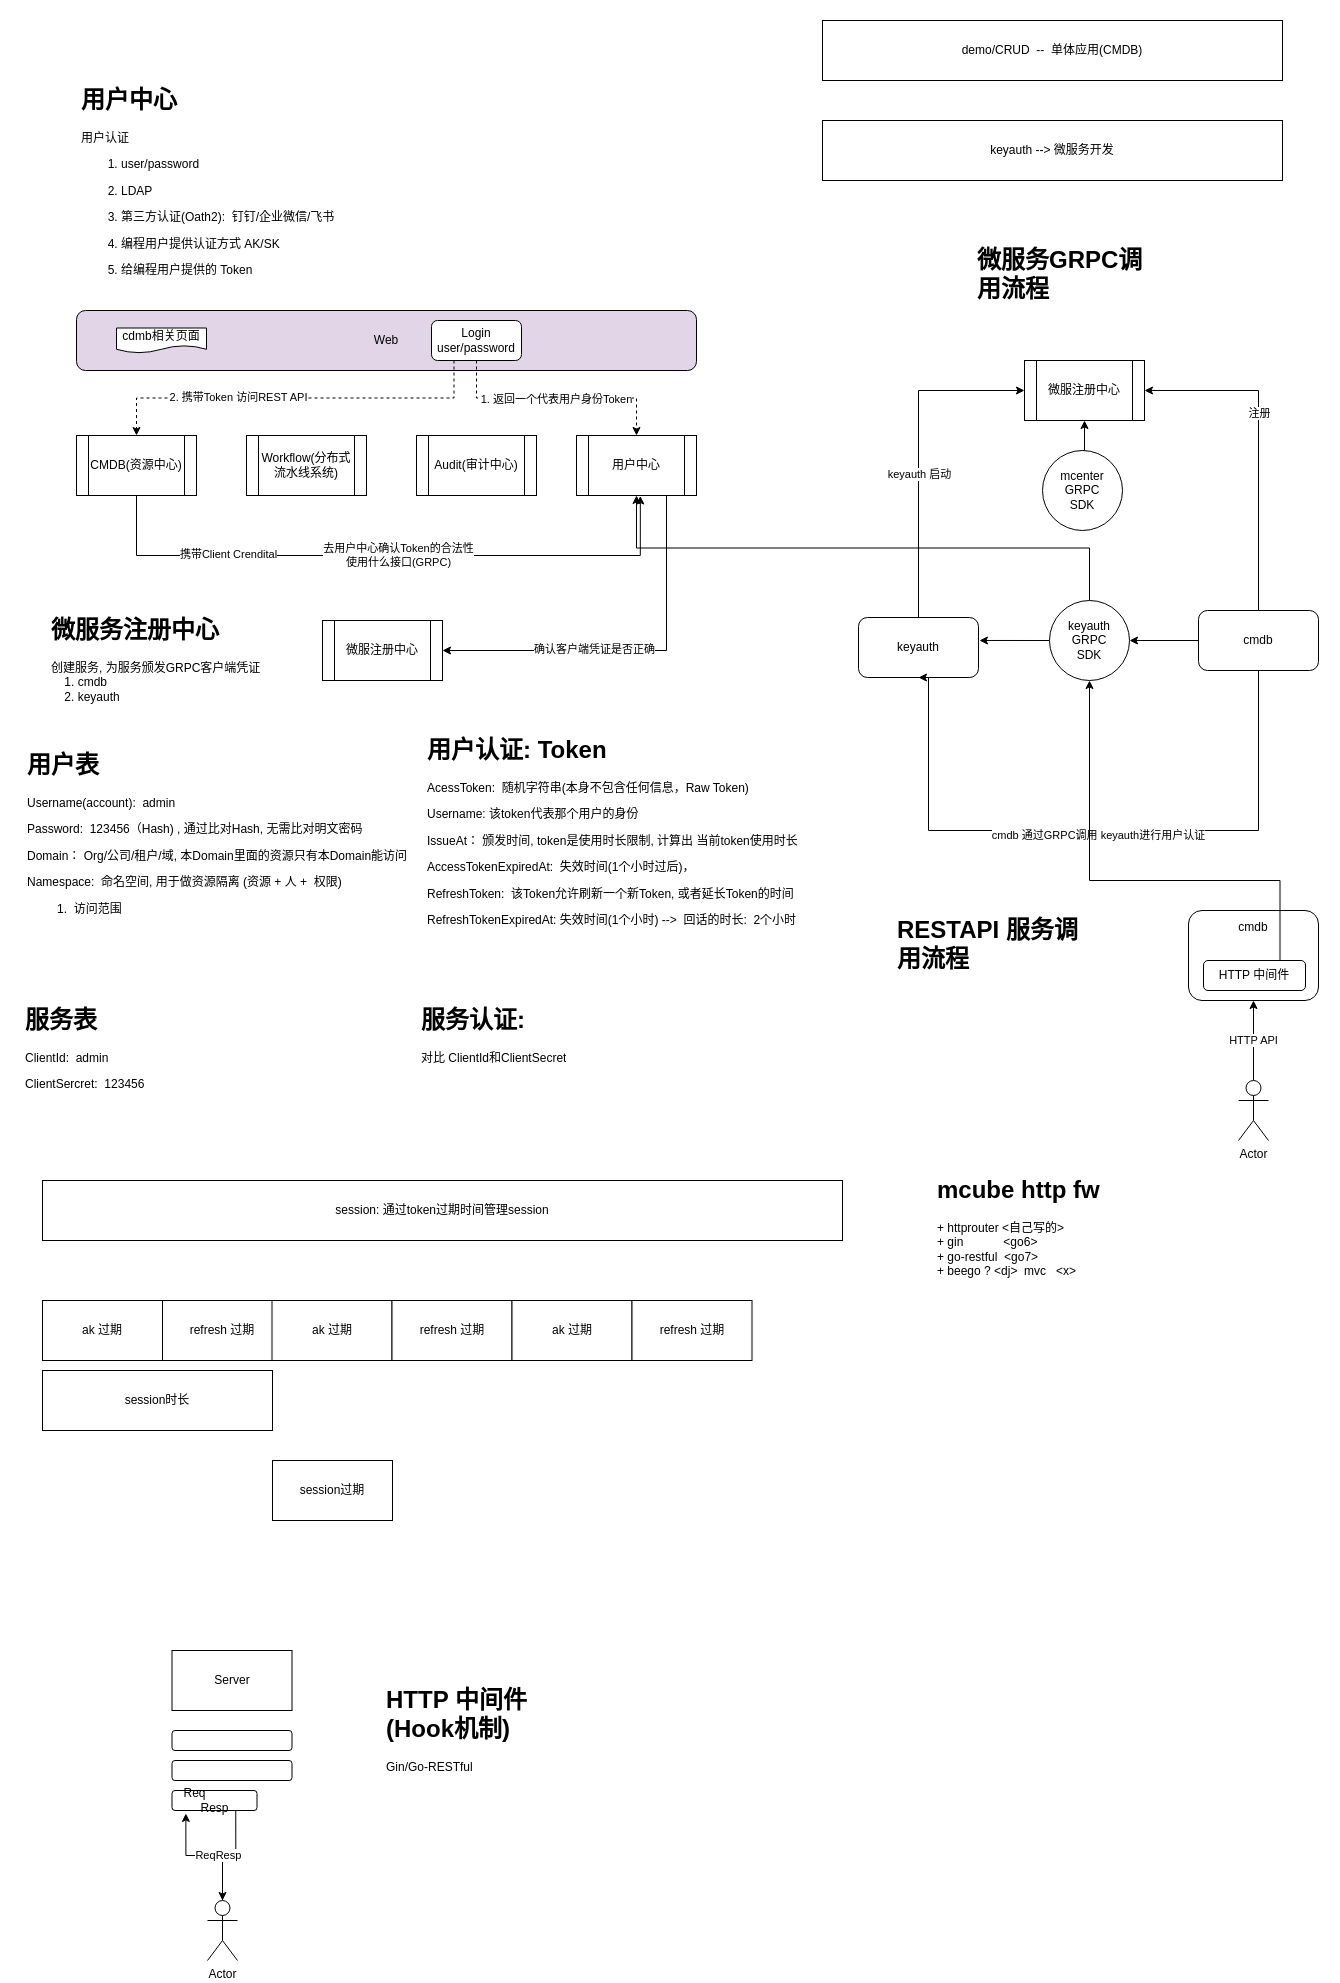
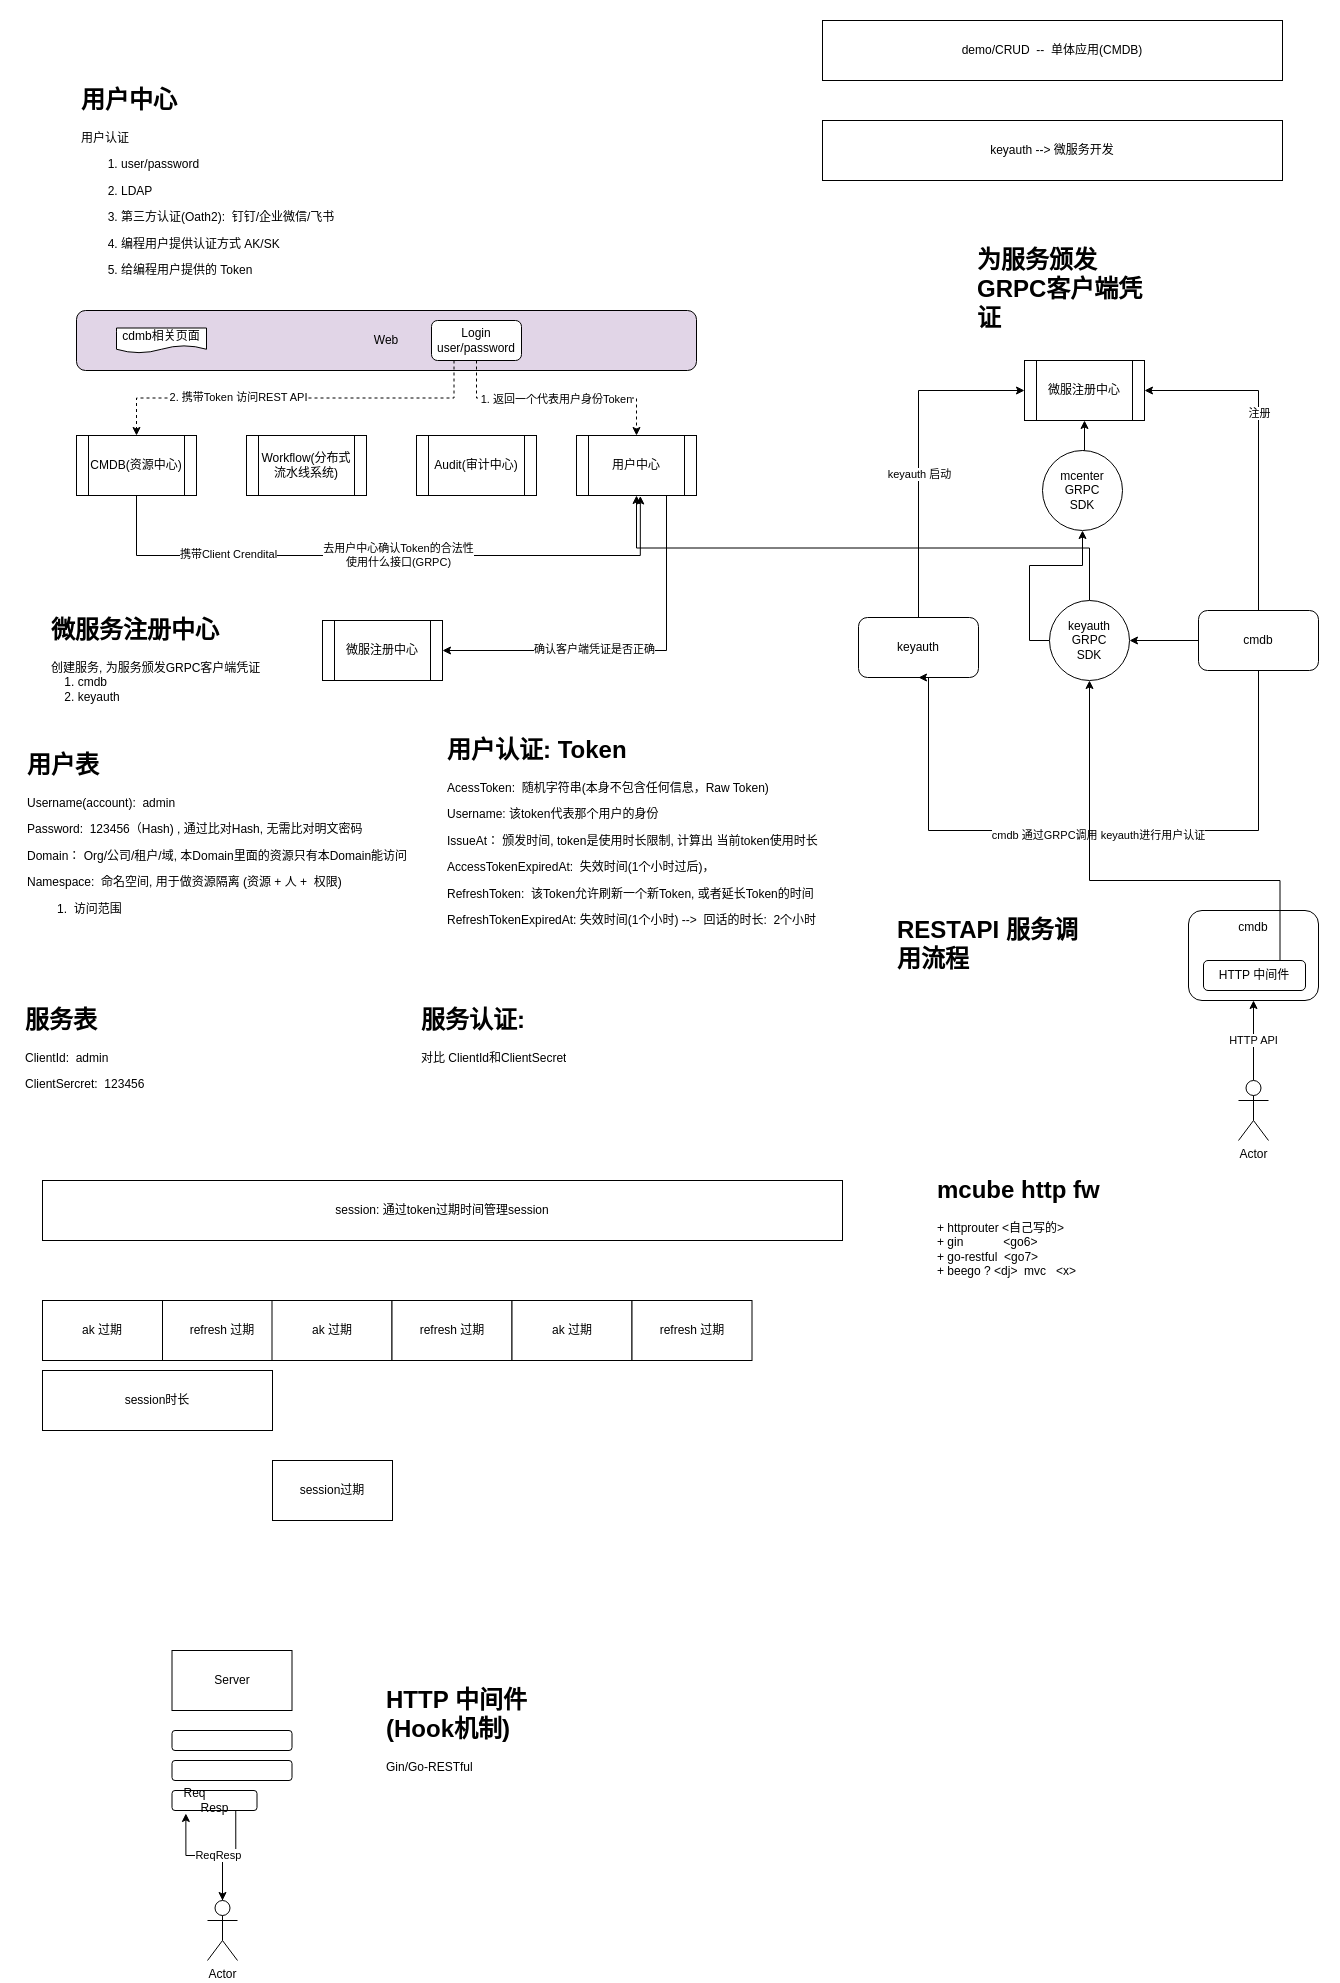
(1033, 238) -> (1051, 238)
(1009, 640) -> (1032, 566)
(641, 841) -> (661, 841)
